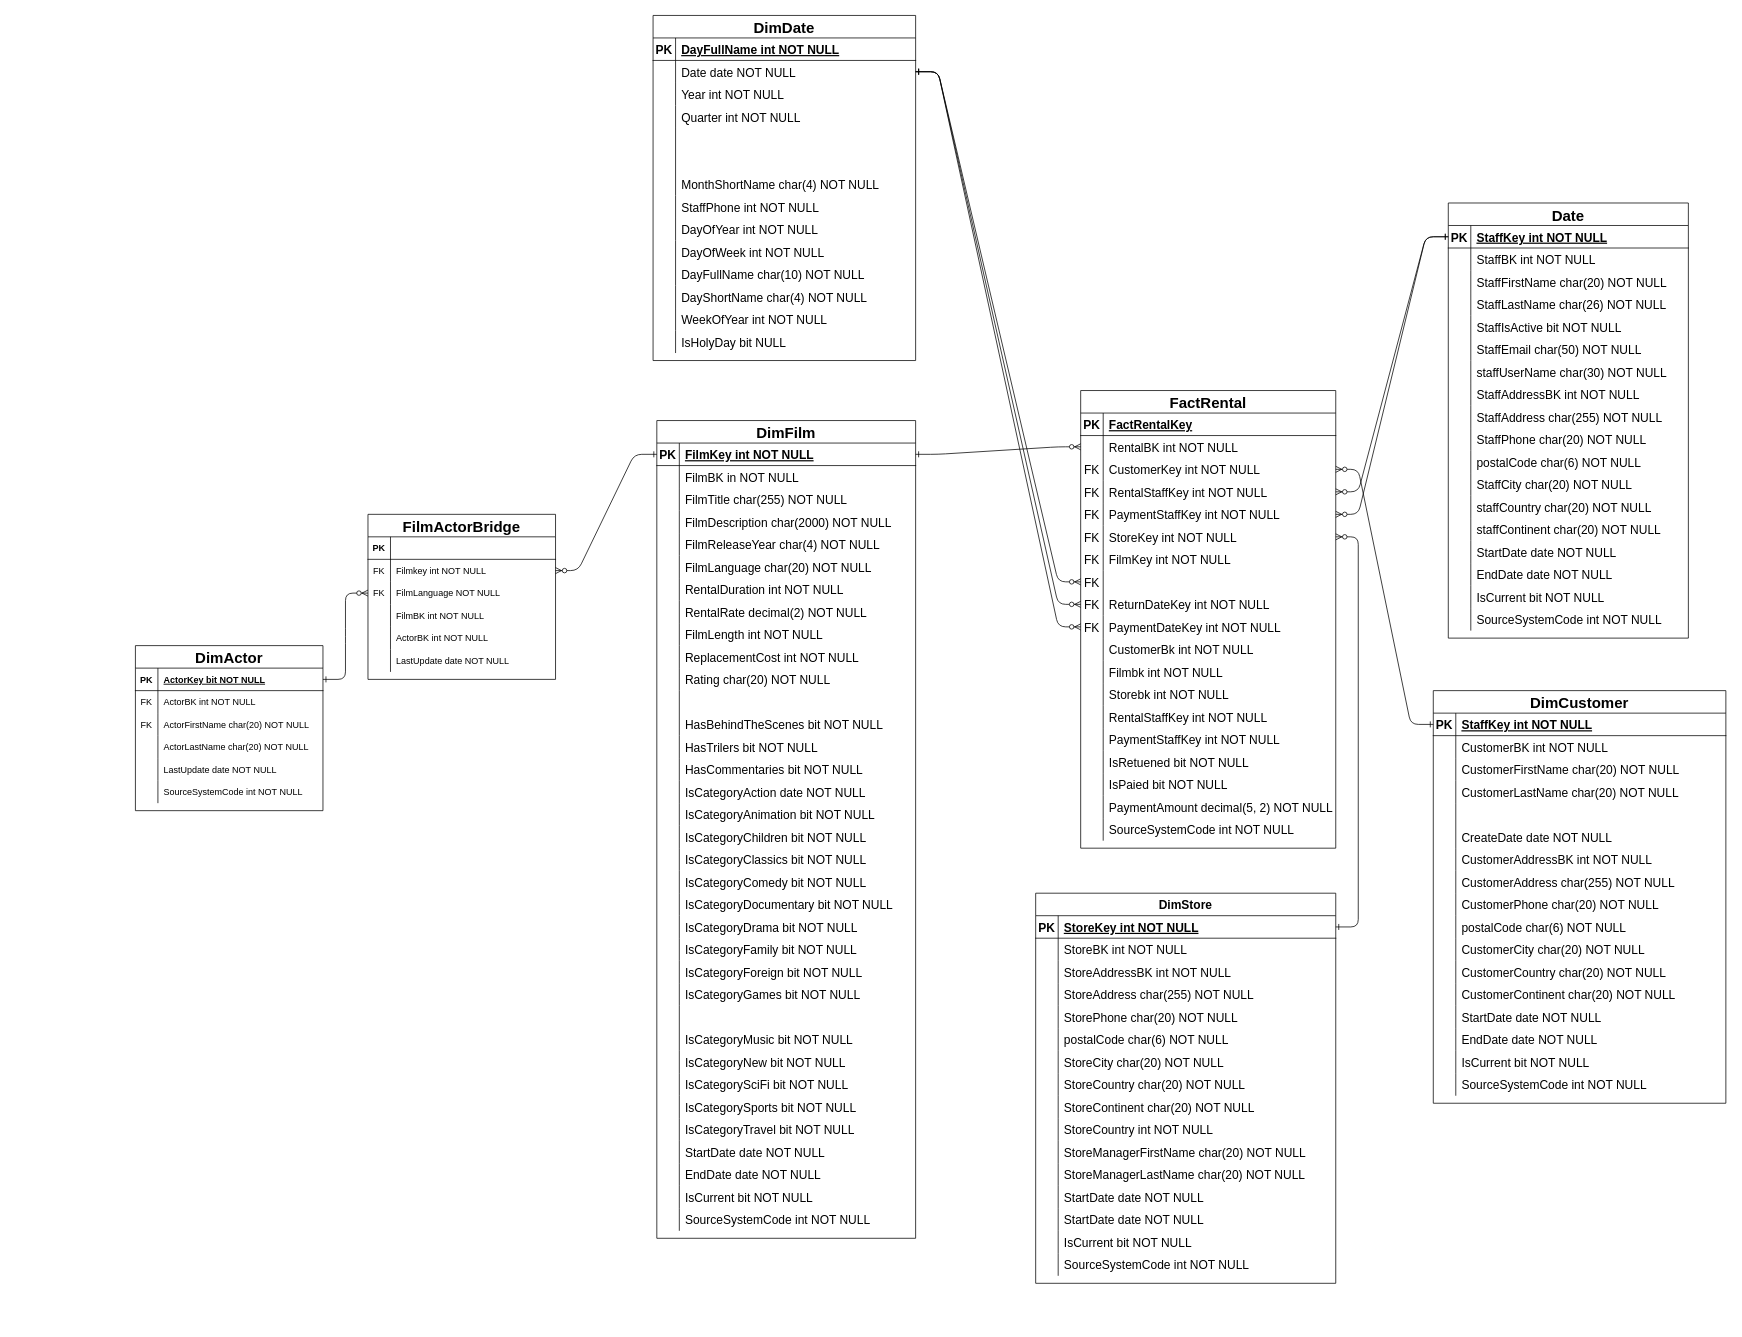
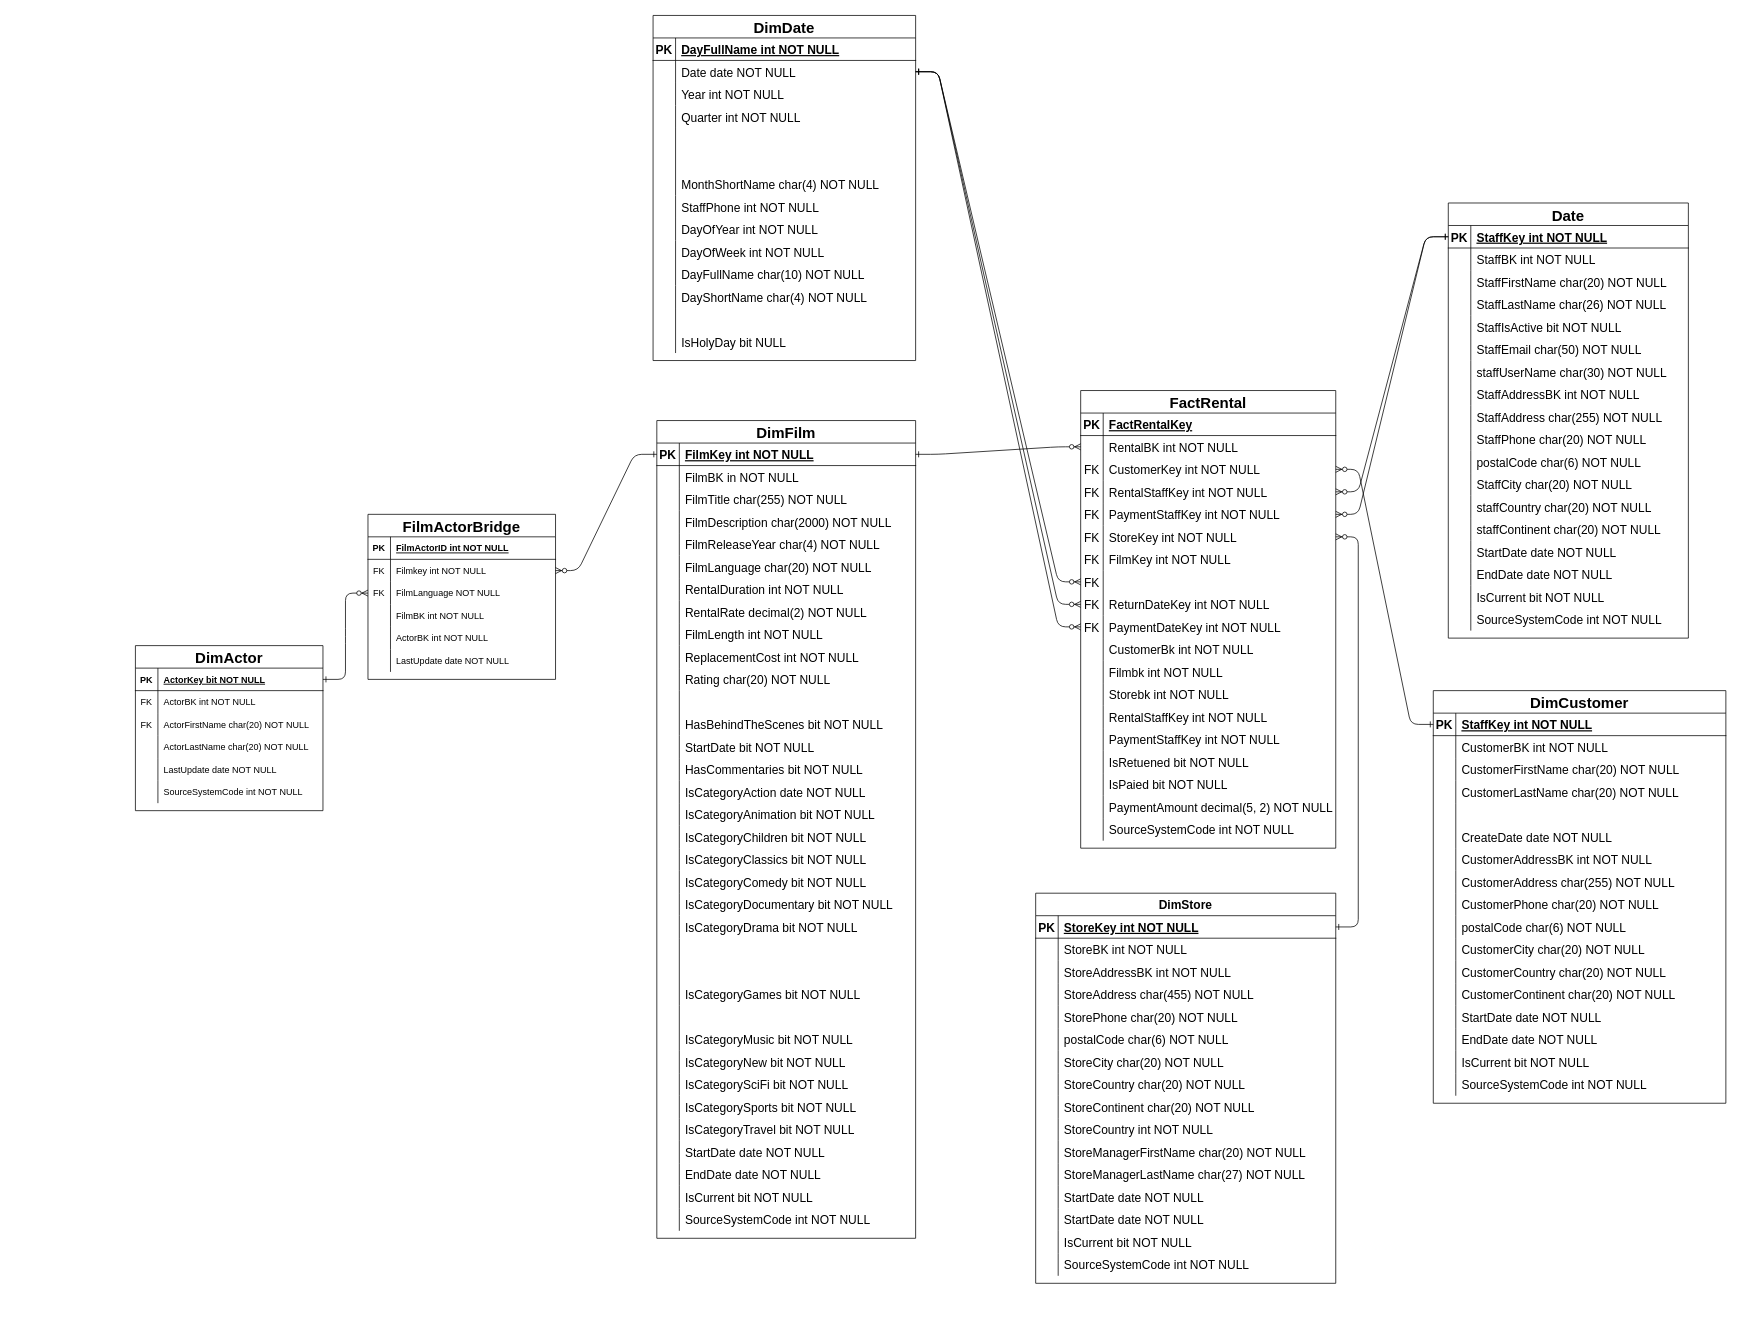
(795, 319) -> none
none -> (473, 548)
(753, 748) -> (752, 748)
(797, 949) -> none
(797, 972) -> none
(1163, 995) -> (1163, 995)
(1187, 1175) -> (1187, 1175)
